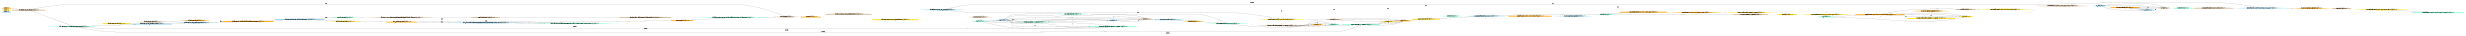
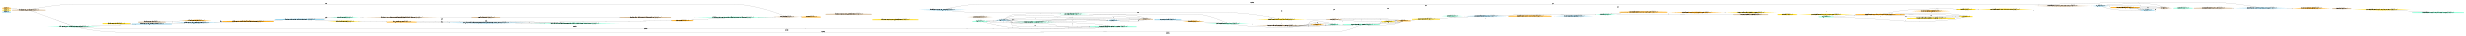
(1966, 9) -> (1966, 9)
(152, 22) -> (152, 22)
